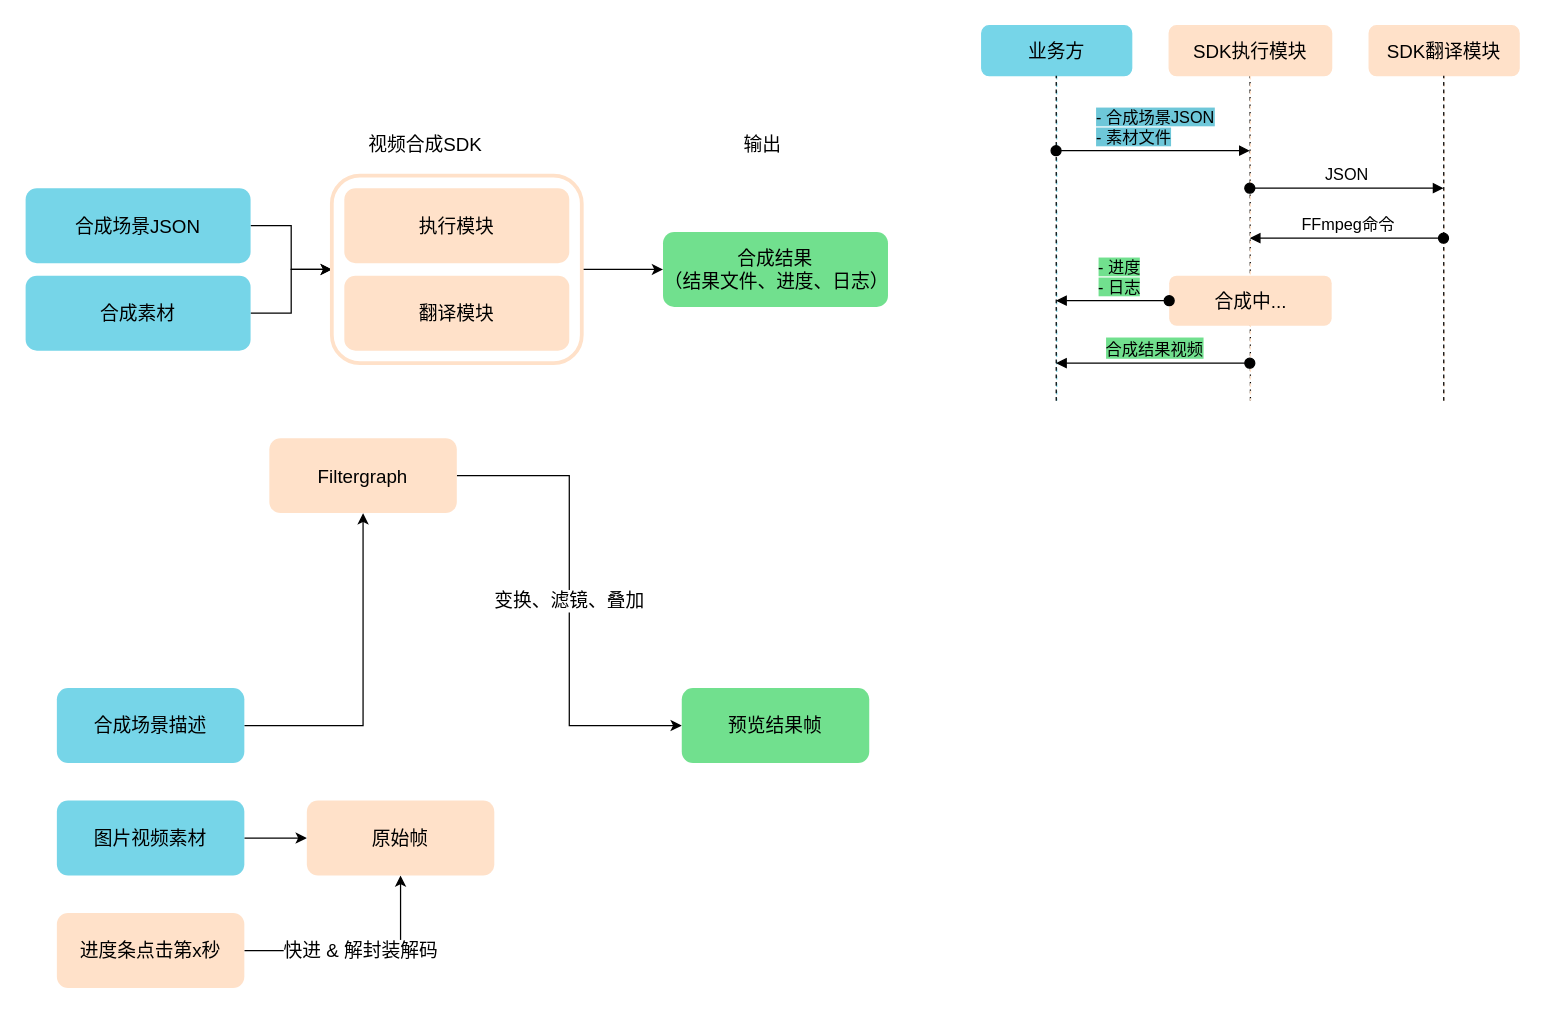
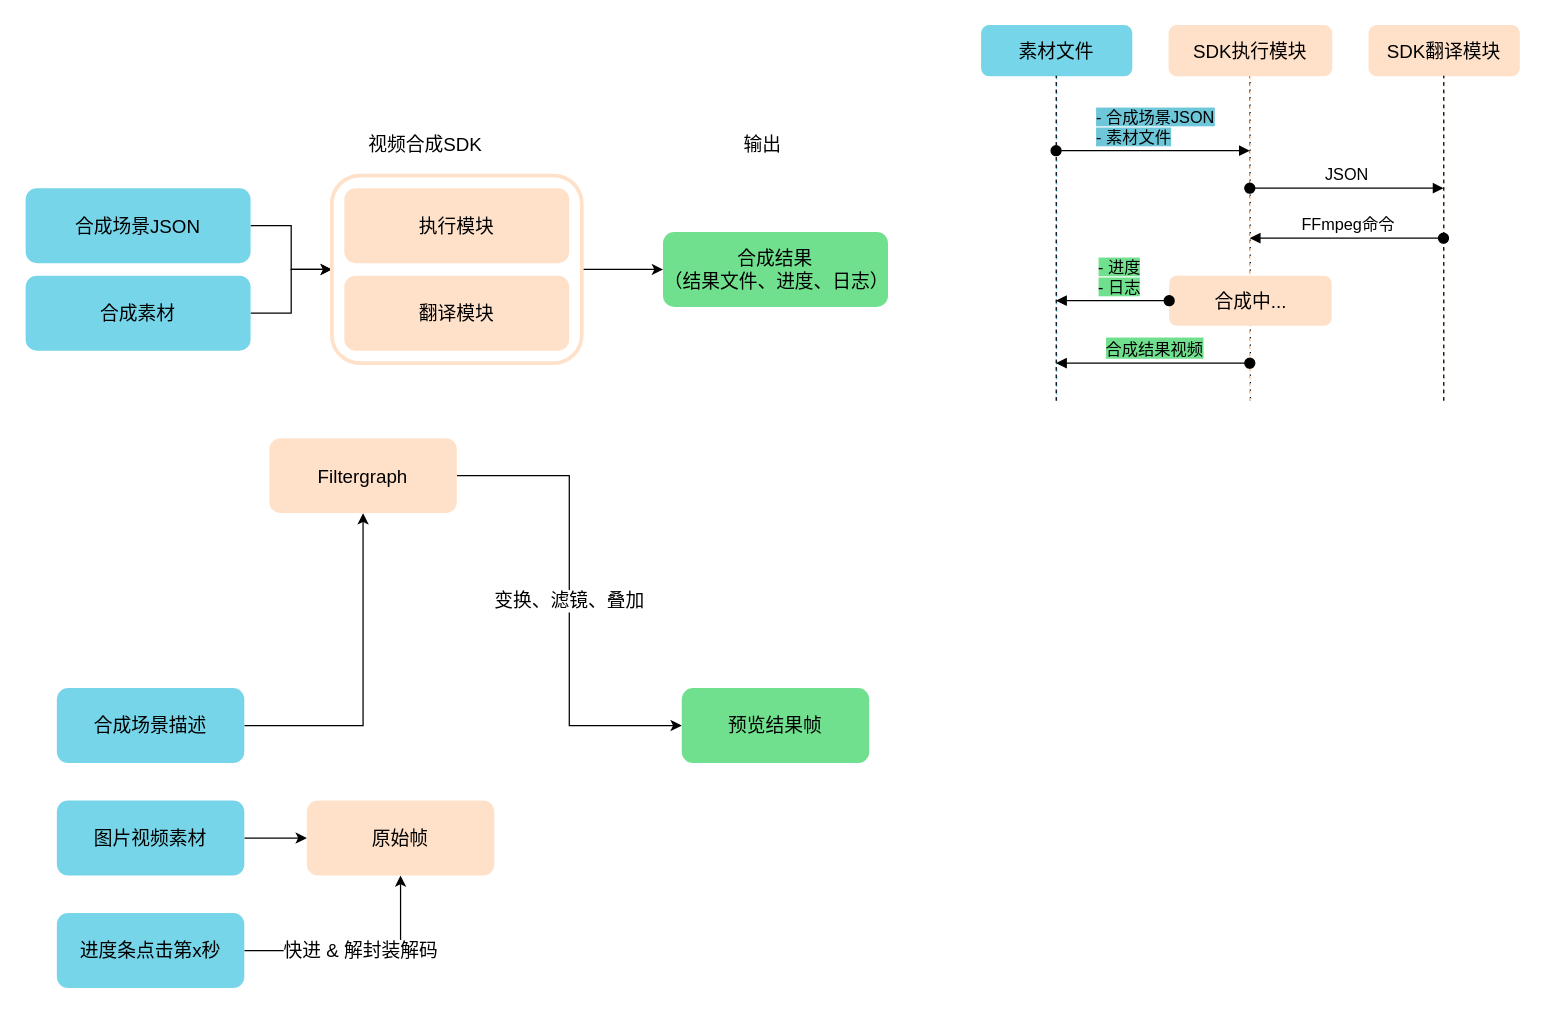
(1057, 51) -> (1057, 51)
(151, 951) -> (151, 951)
